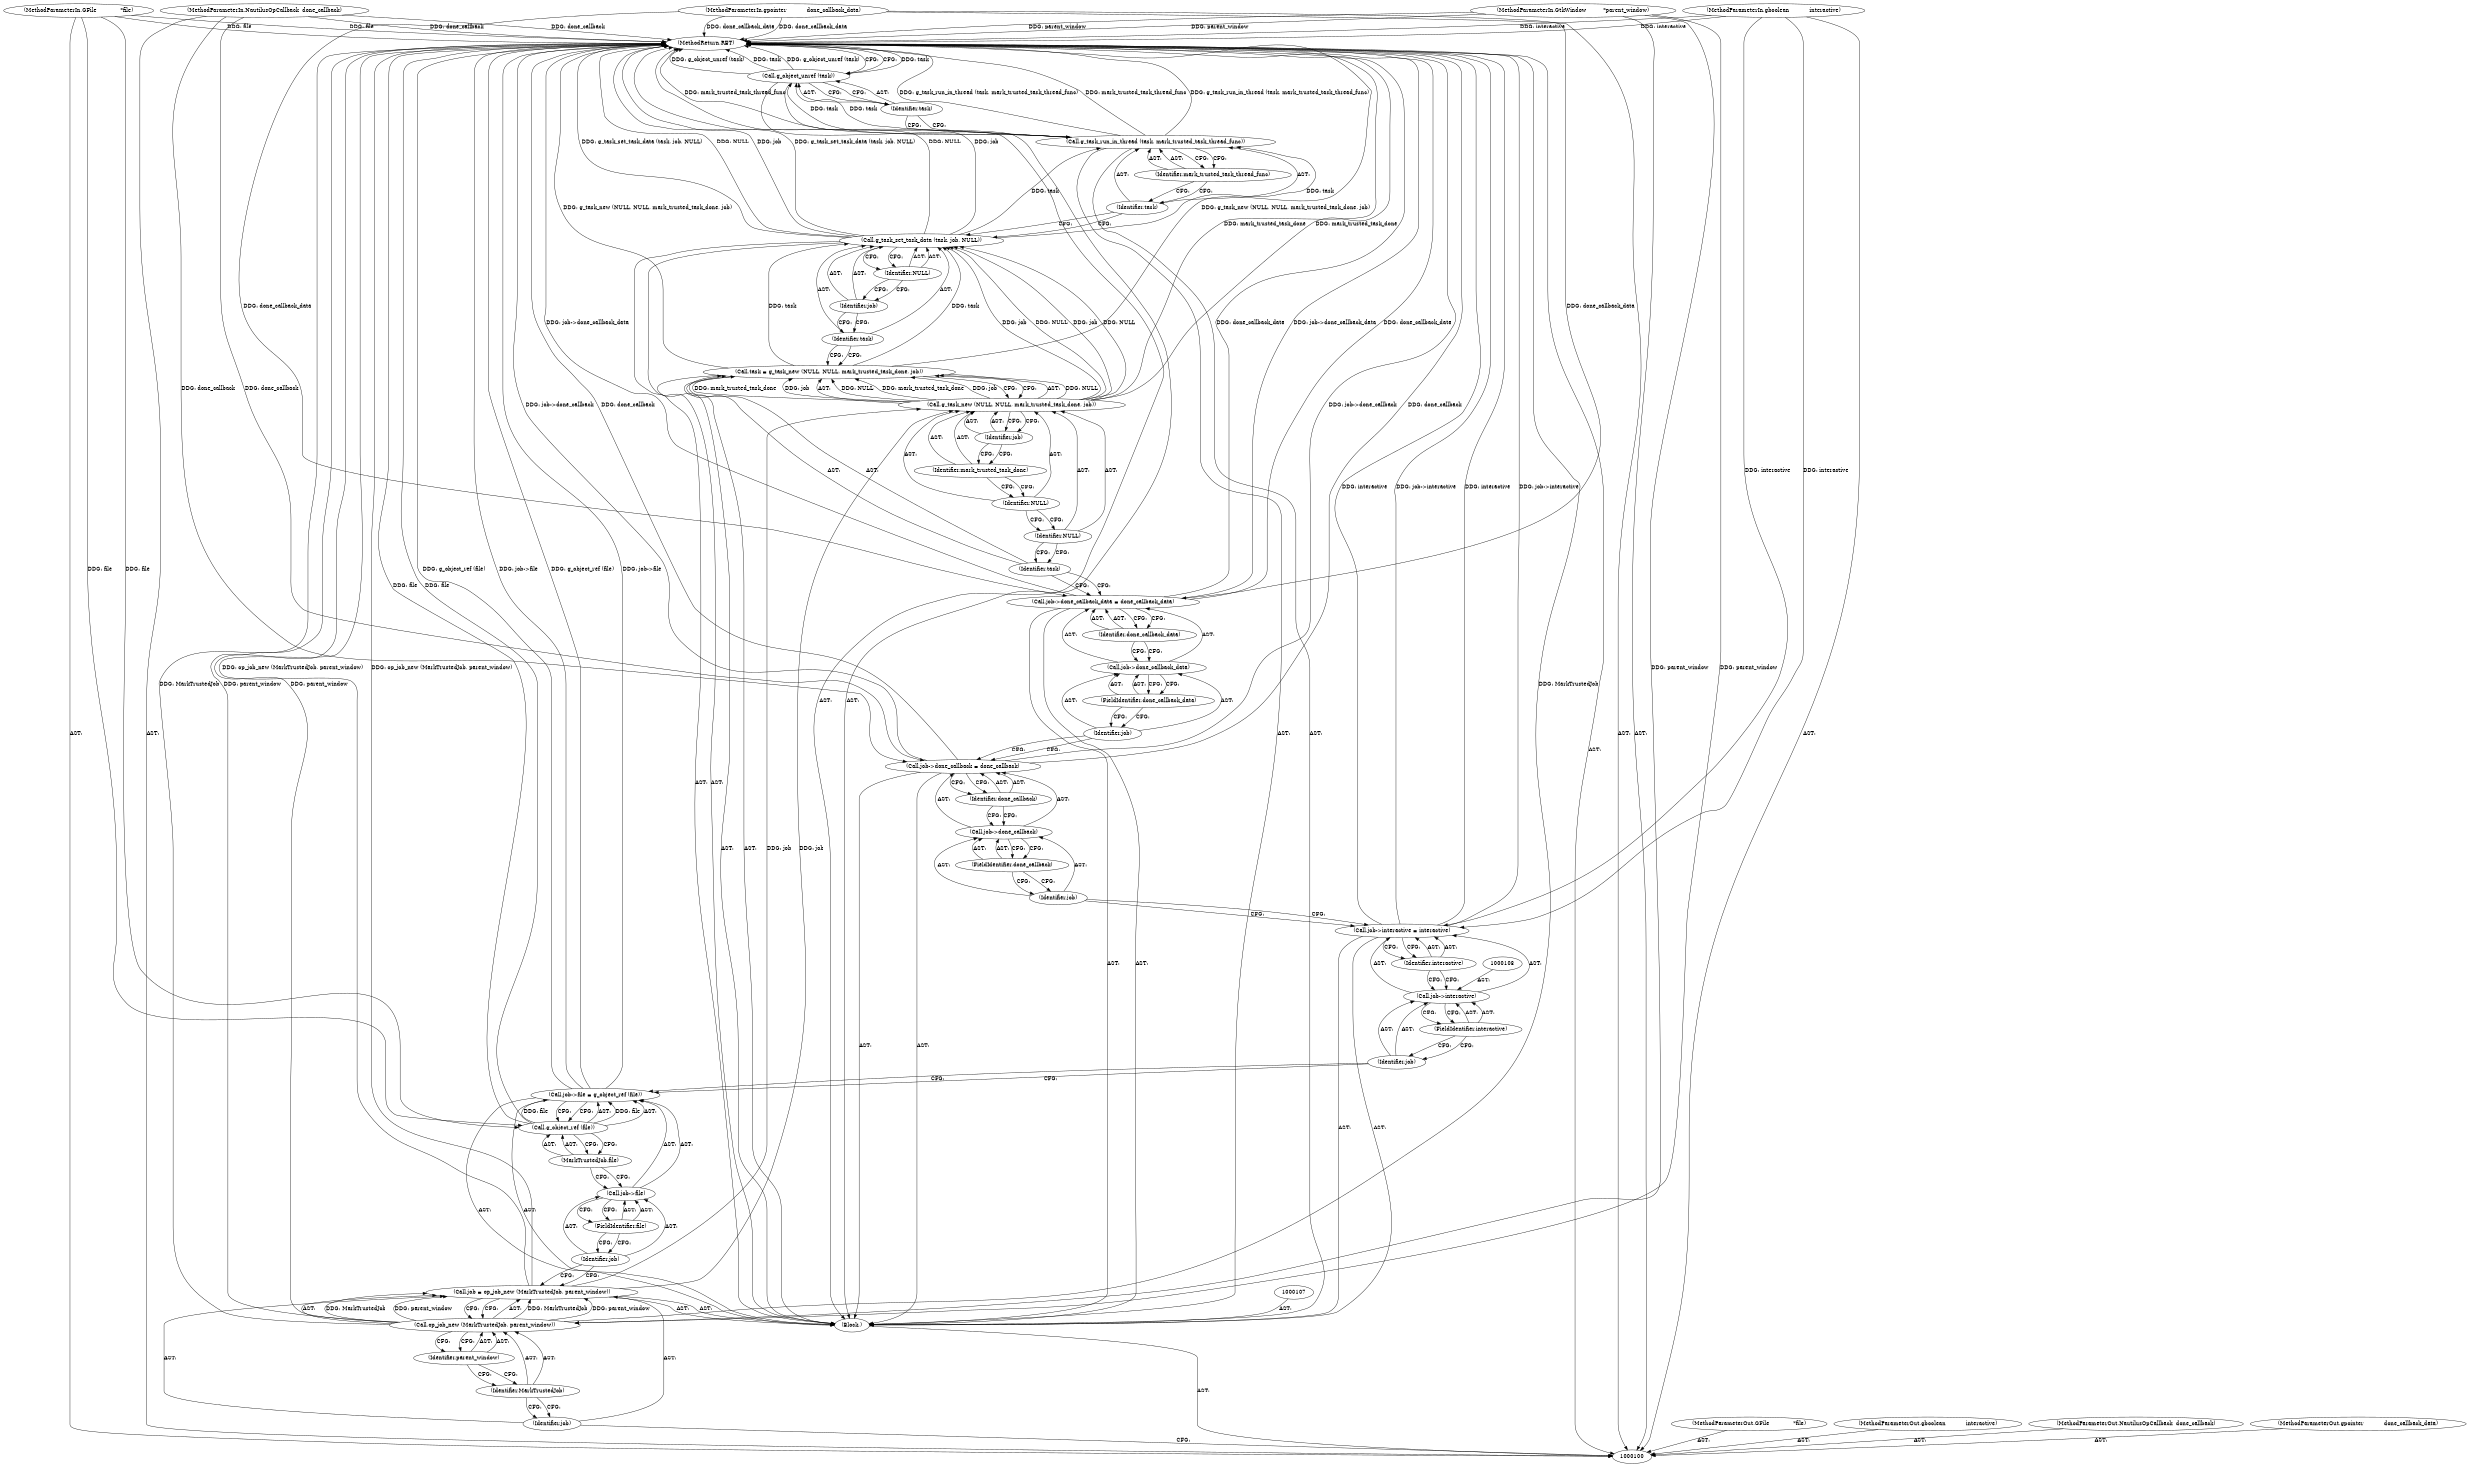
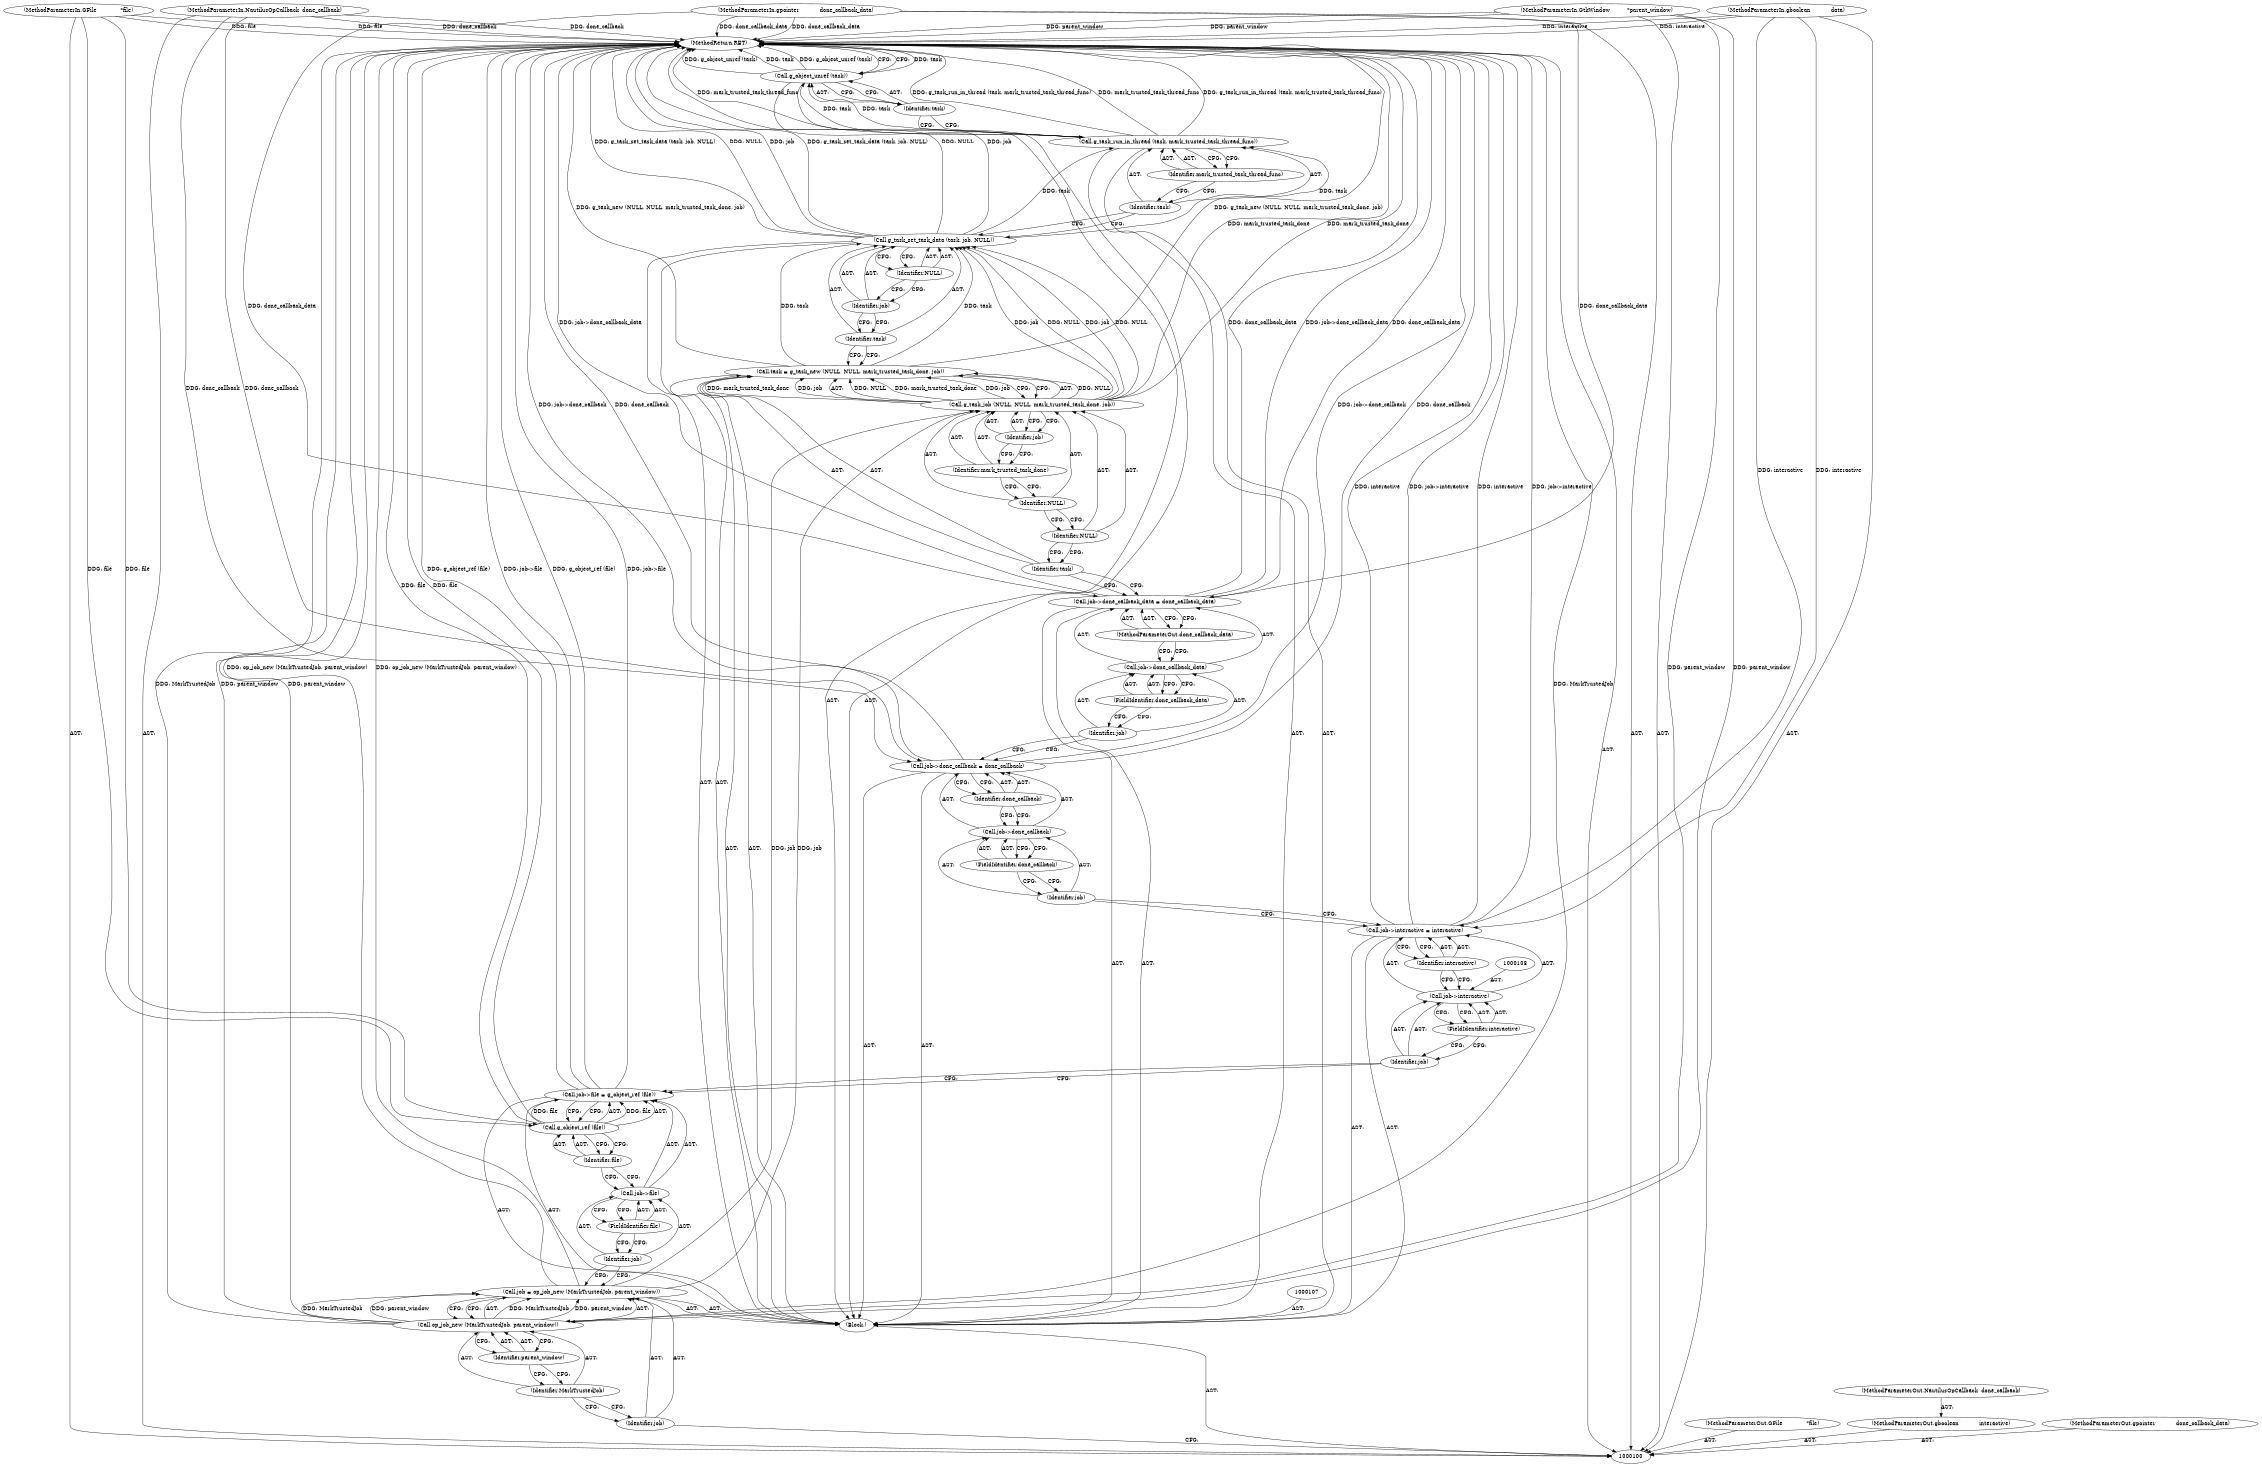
(1774, 11) -> (1787, 11)
(1012, 405) -> (1032, 405)
(1139, 635) -> (1175, 635)
(590, 1161) -> (603, 1161)
(1859, 1442) -> (1941, 1406)
